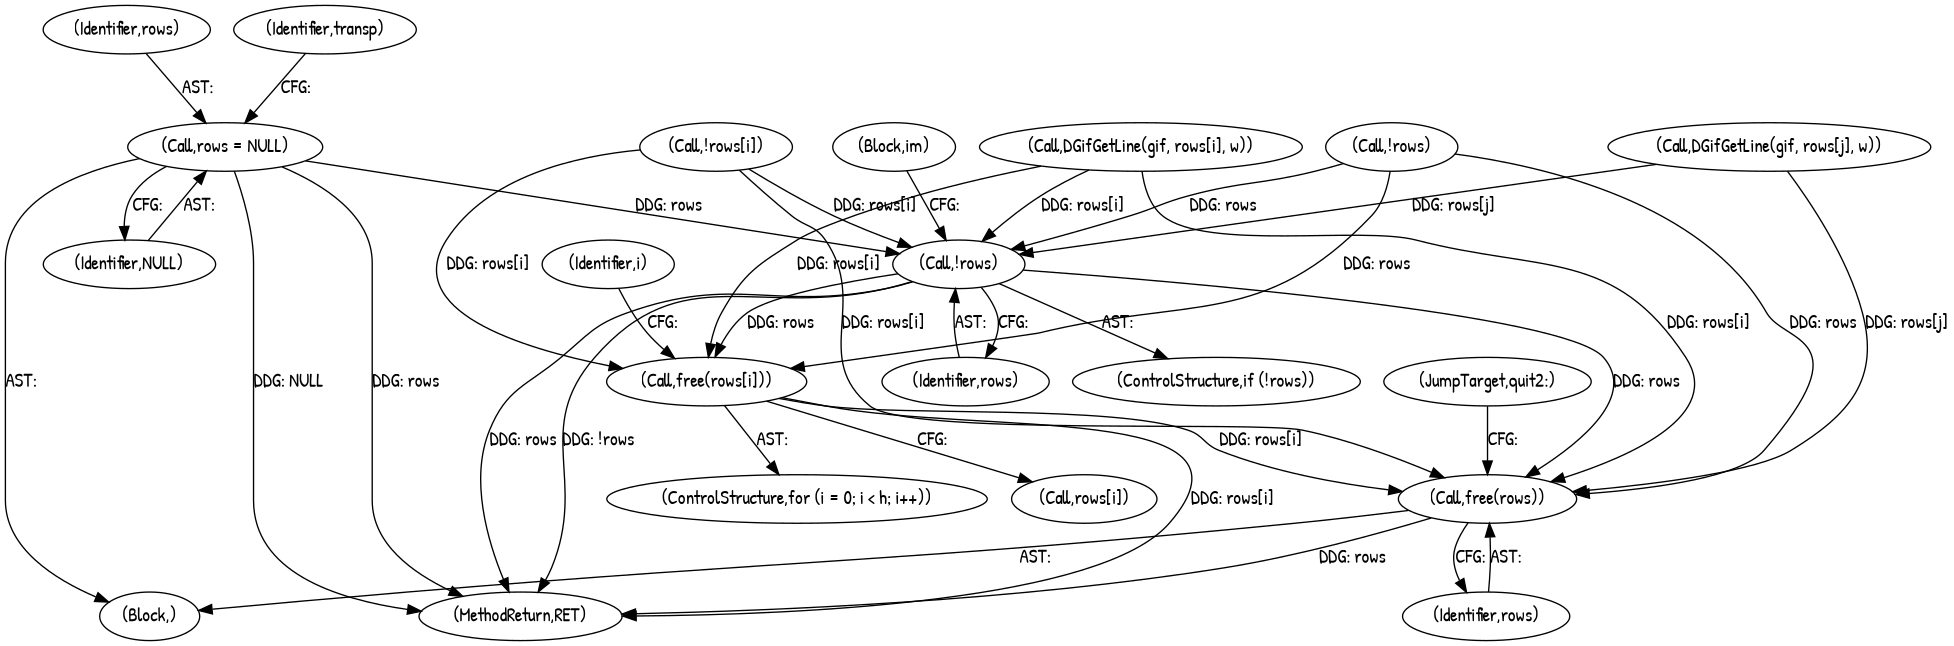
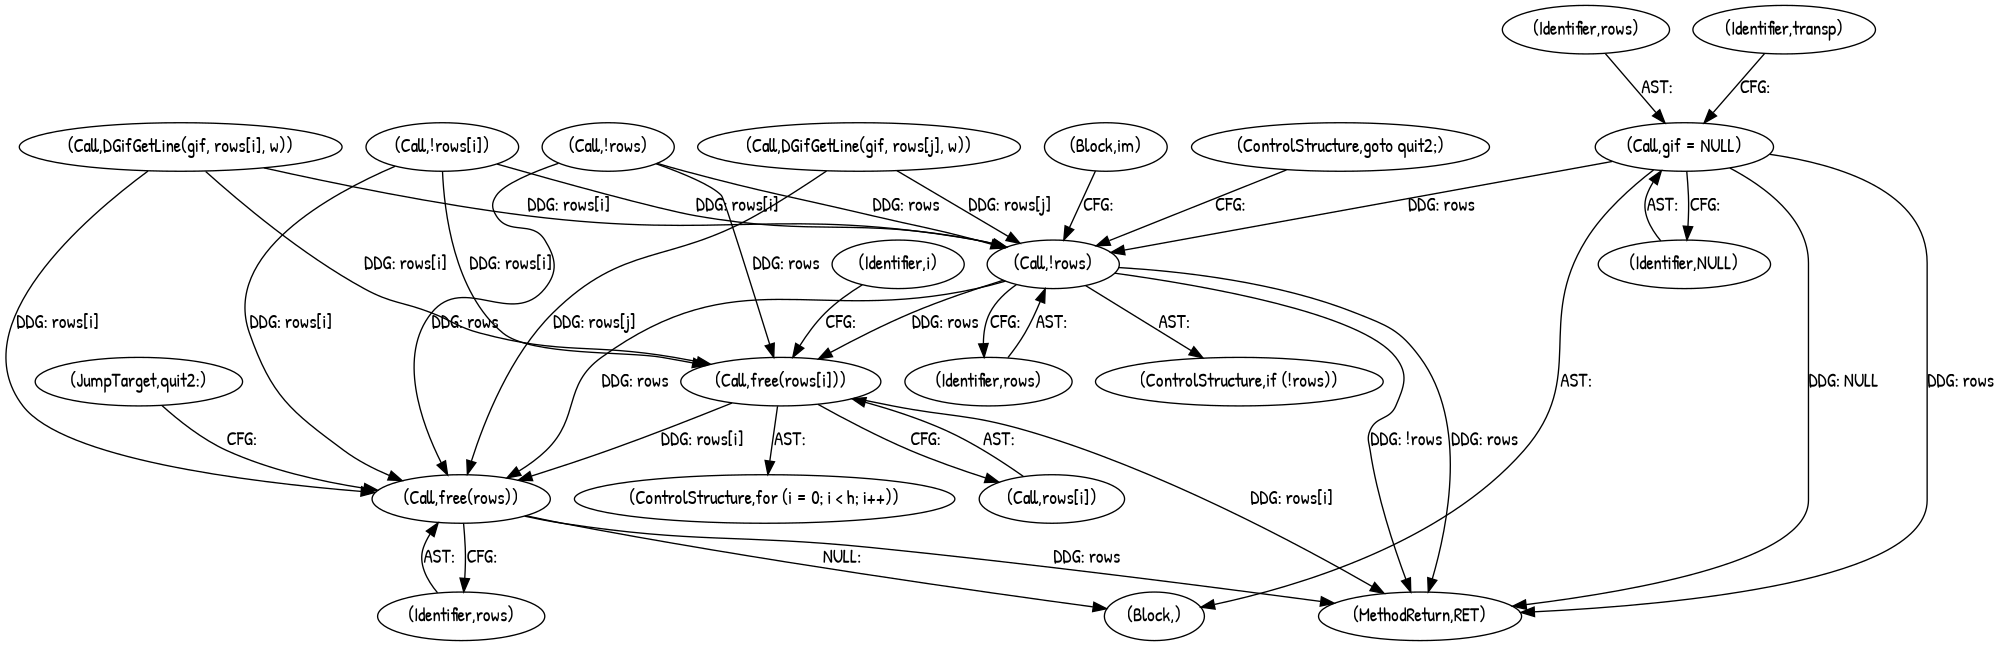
(225, 147) -> (1684, 147)
none -> (1340, 147)
none -> (948, 431)
(1038, 558) -> (844, 558)
